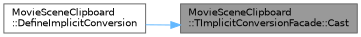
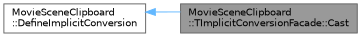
(158, 25) -> (168, 12)
